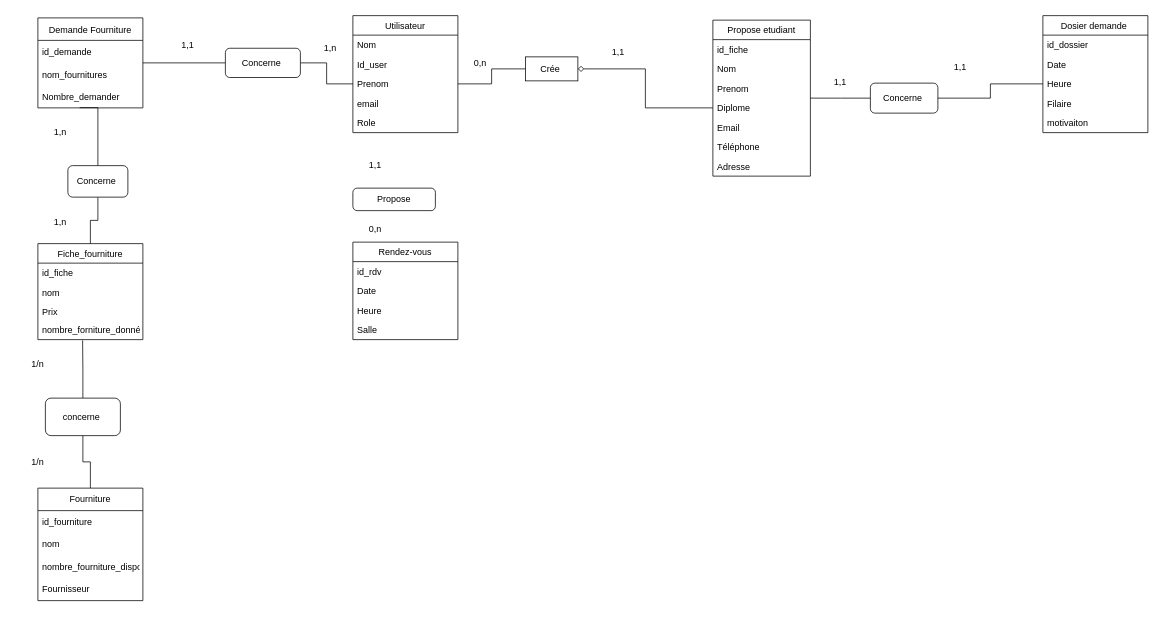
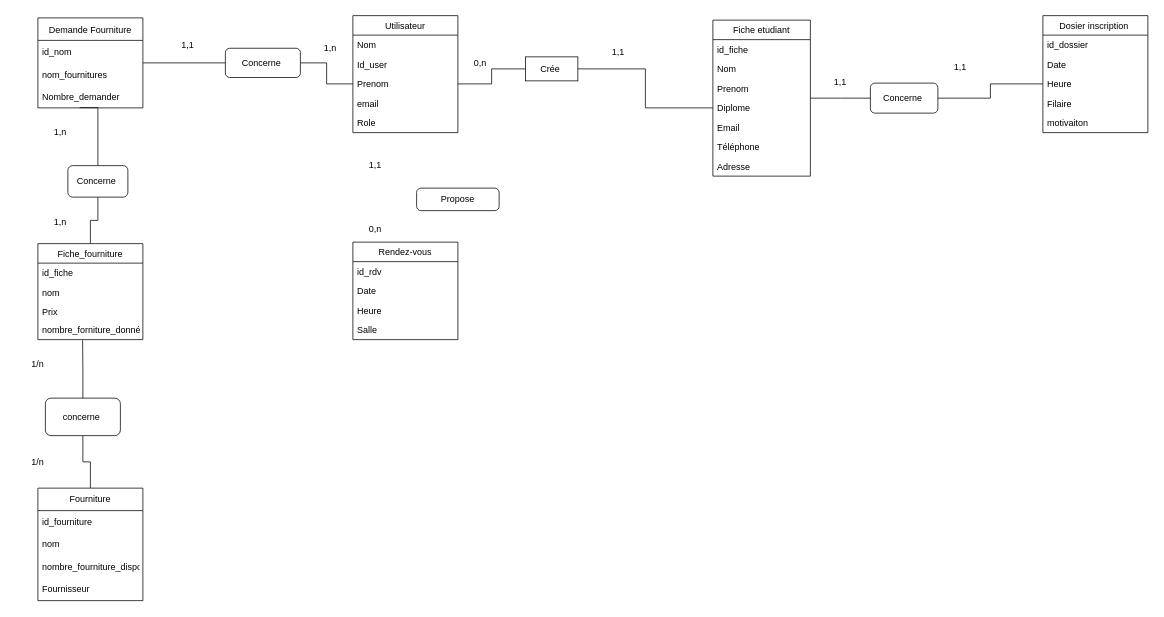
(1095, 26) -> (1095, 26)
(761, 30) -> (761, 30)
(66, 52) -> (56, 52)
(584, 69) -> (581, 69)
(394, 199) -> (458, 199)
